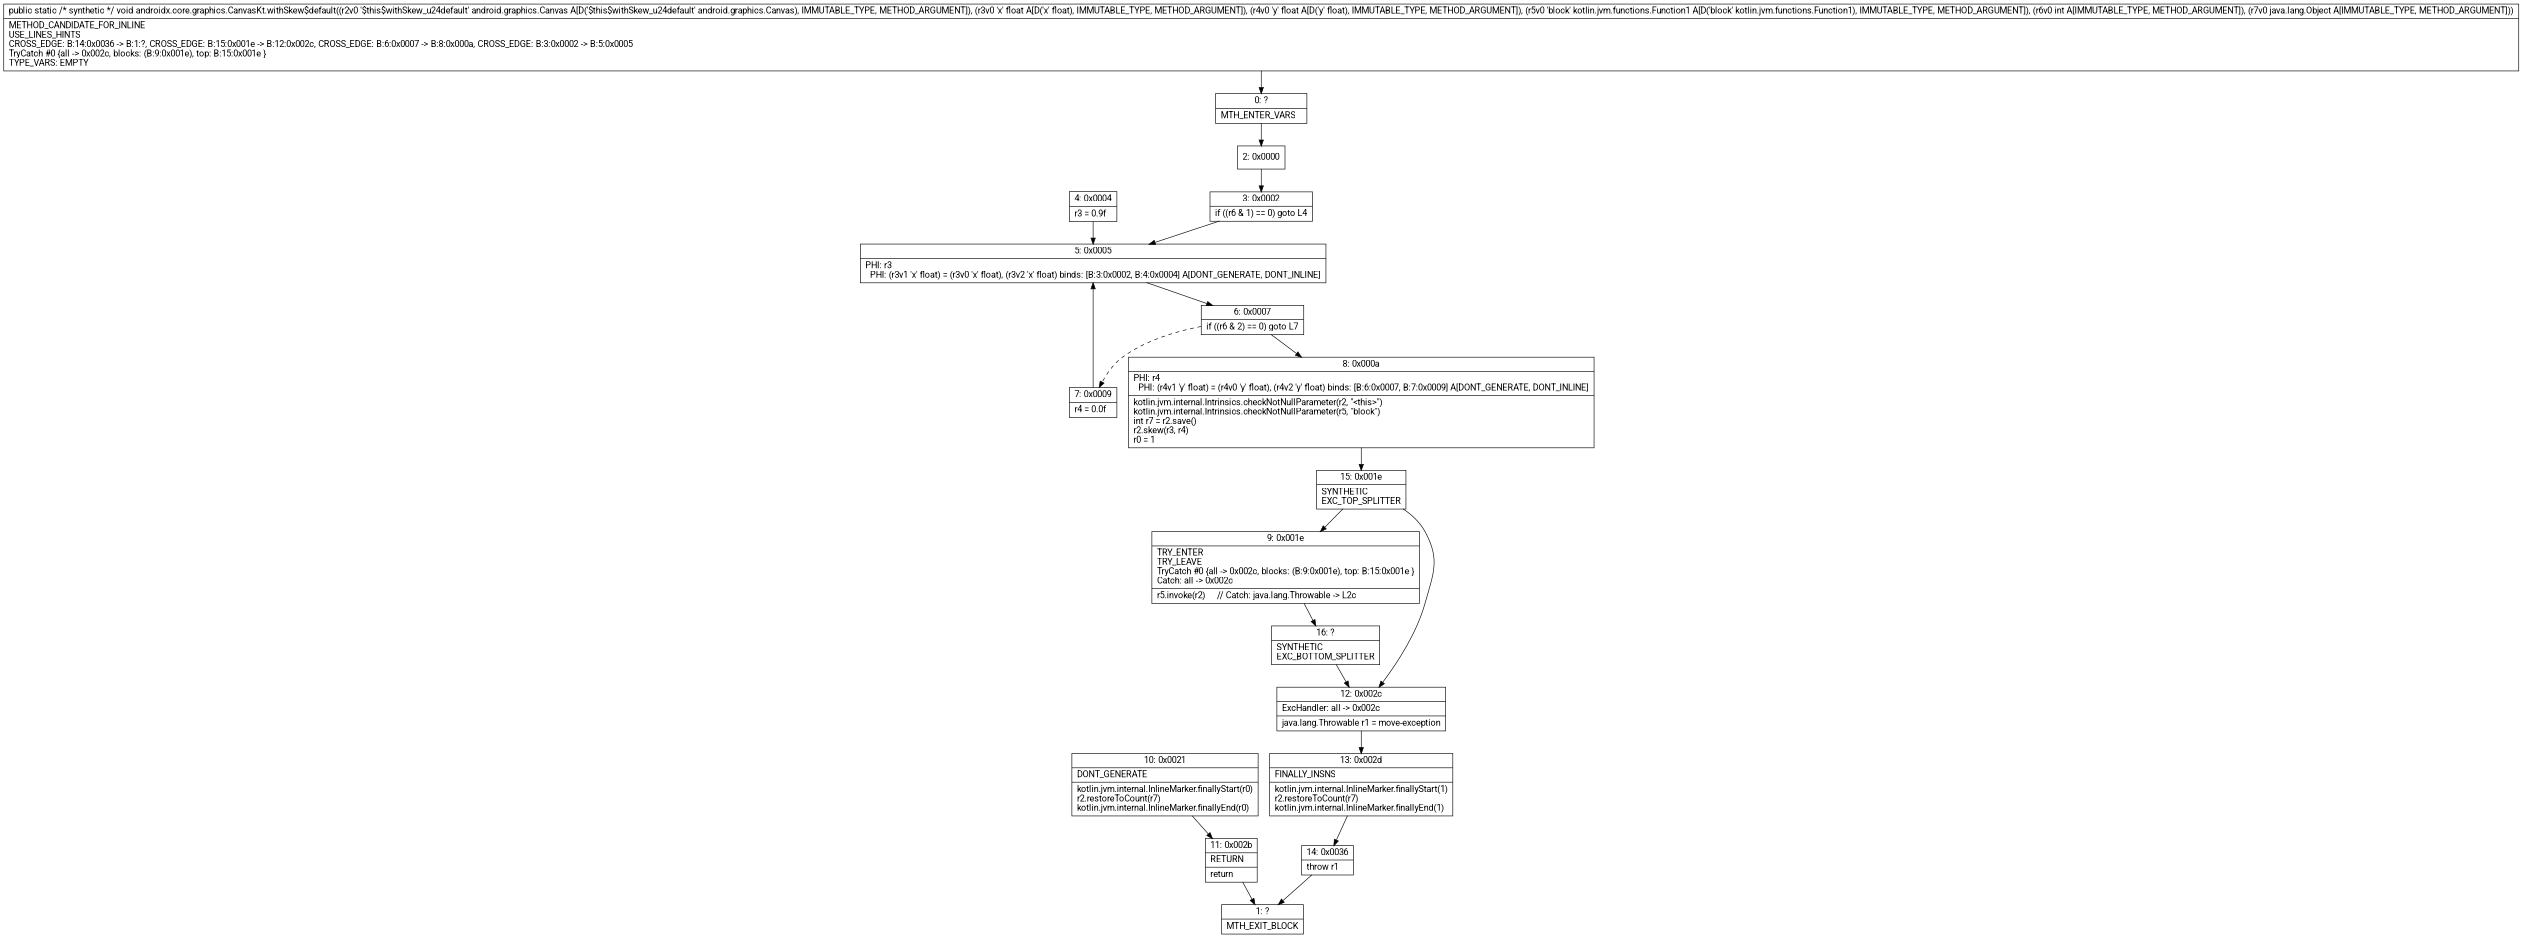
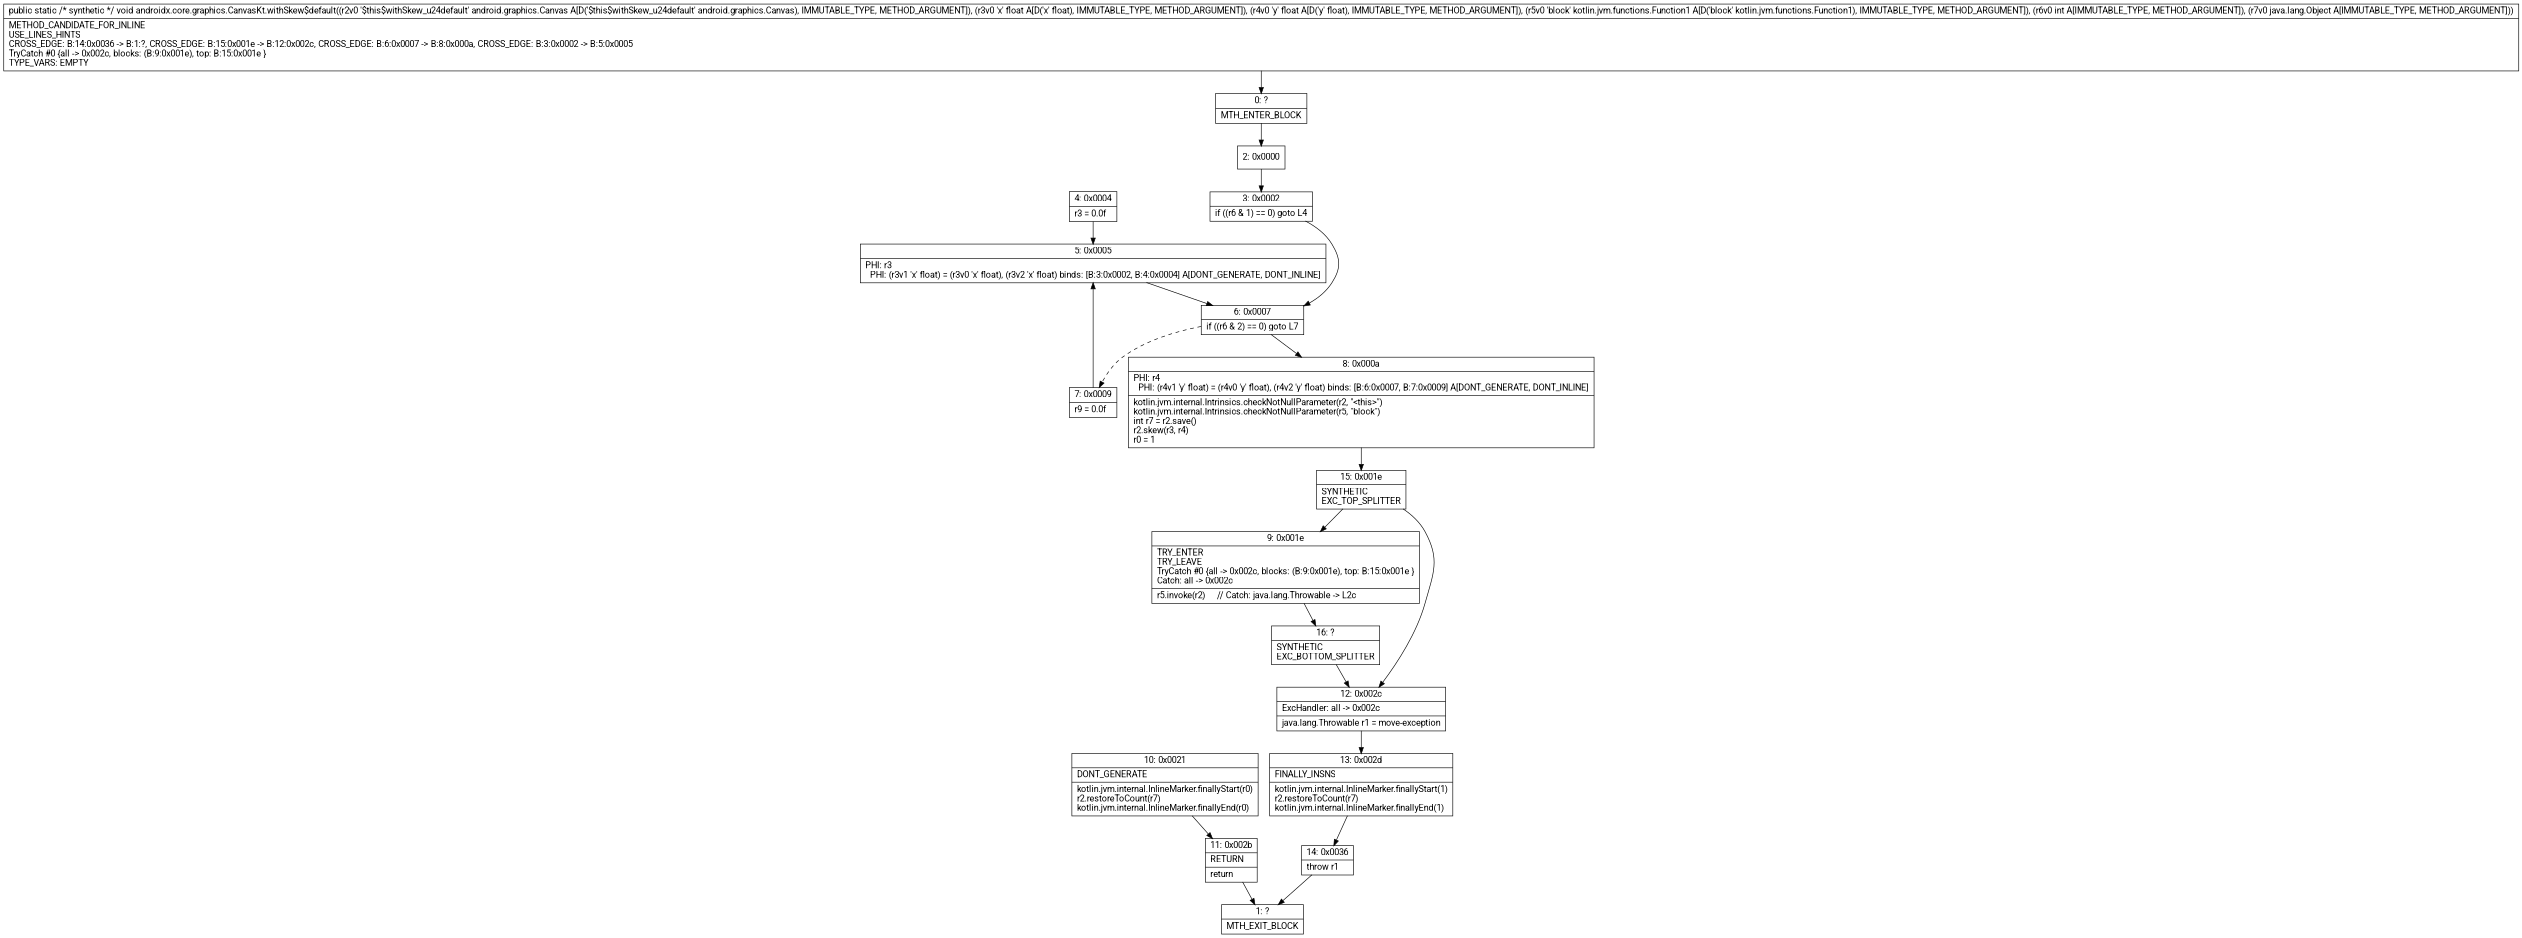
(1258, 116) -> (1261, 116)
(1090, 214) -> (1090, 214)
(1187, 232) -> (1338, 261)
(1090, 410) -> (1090, 410)
